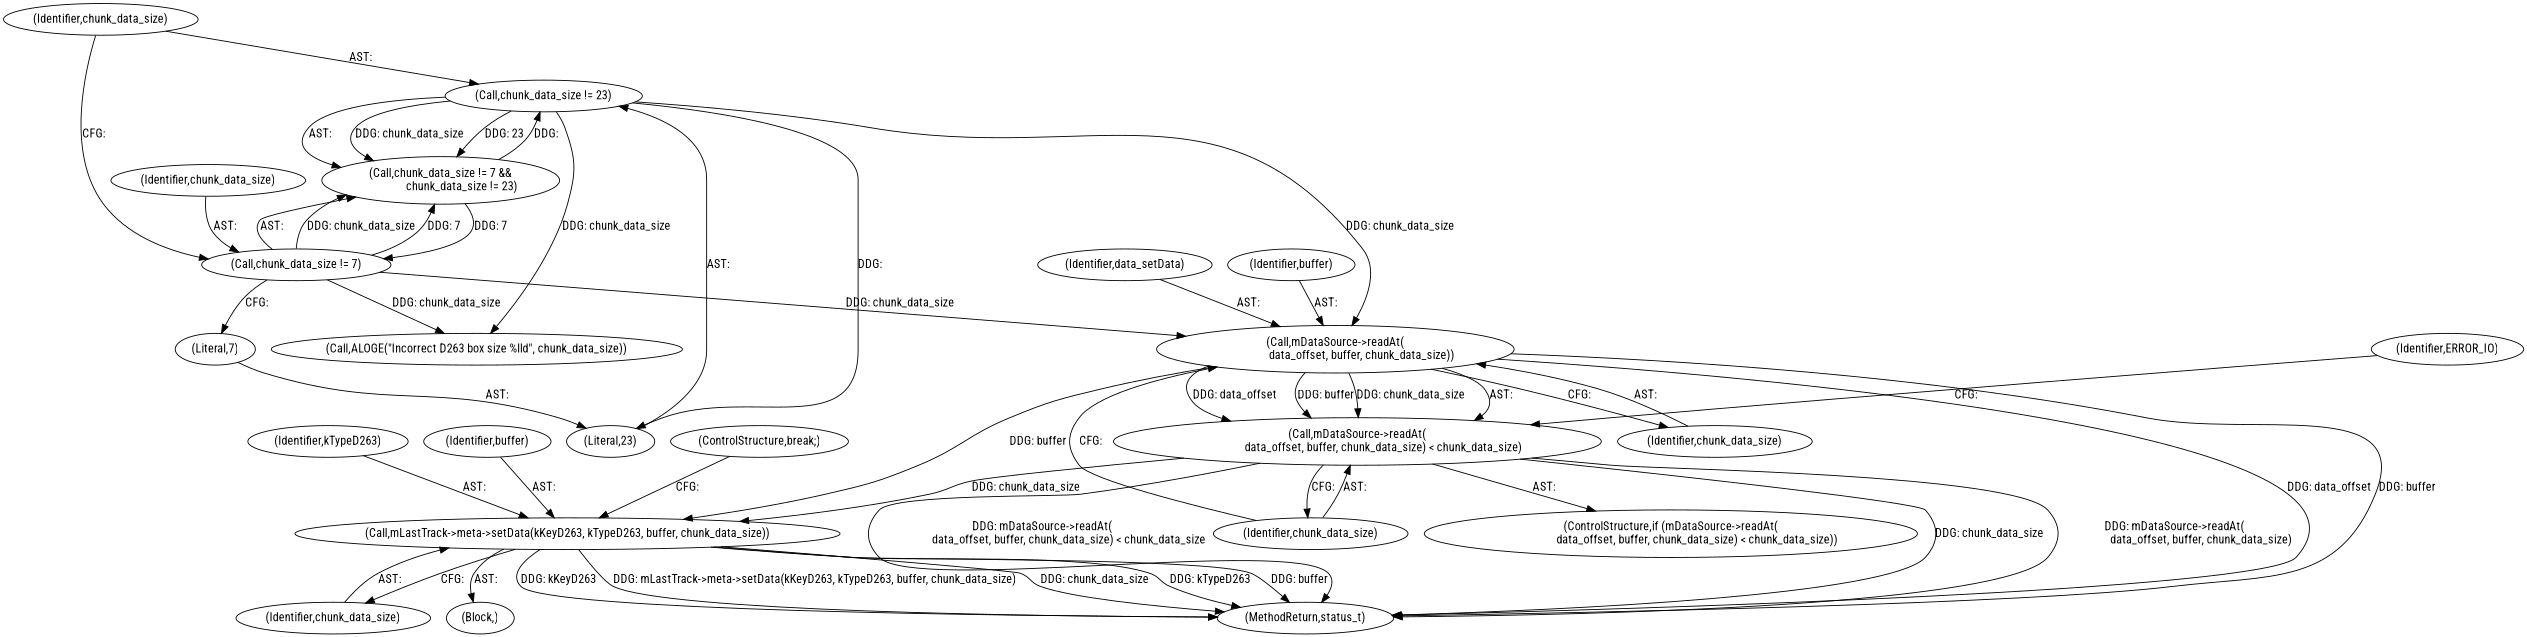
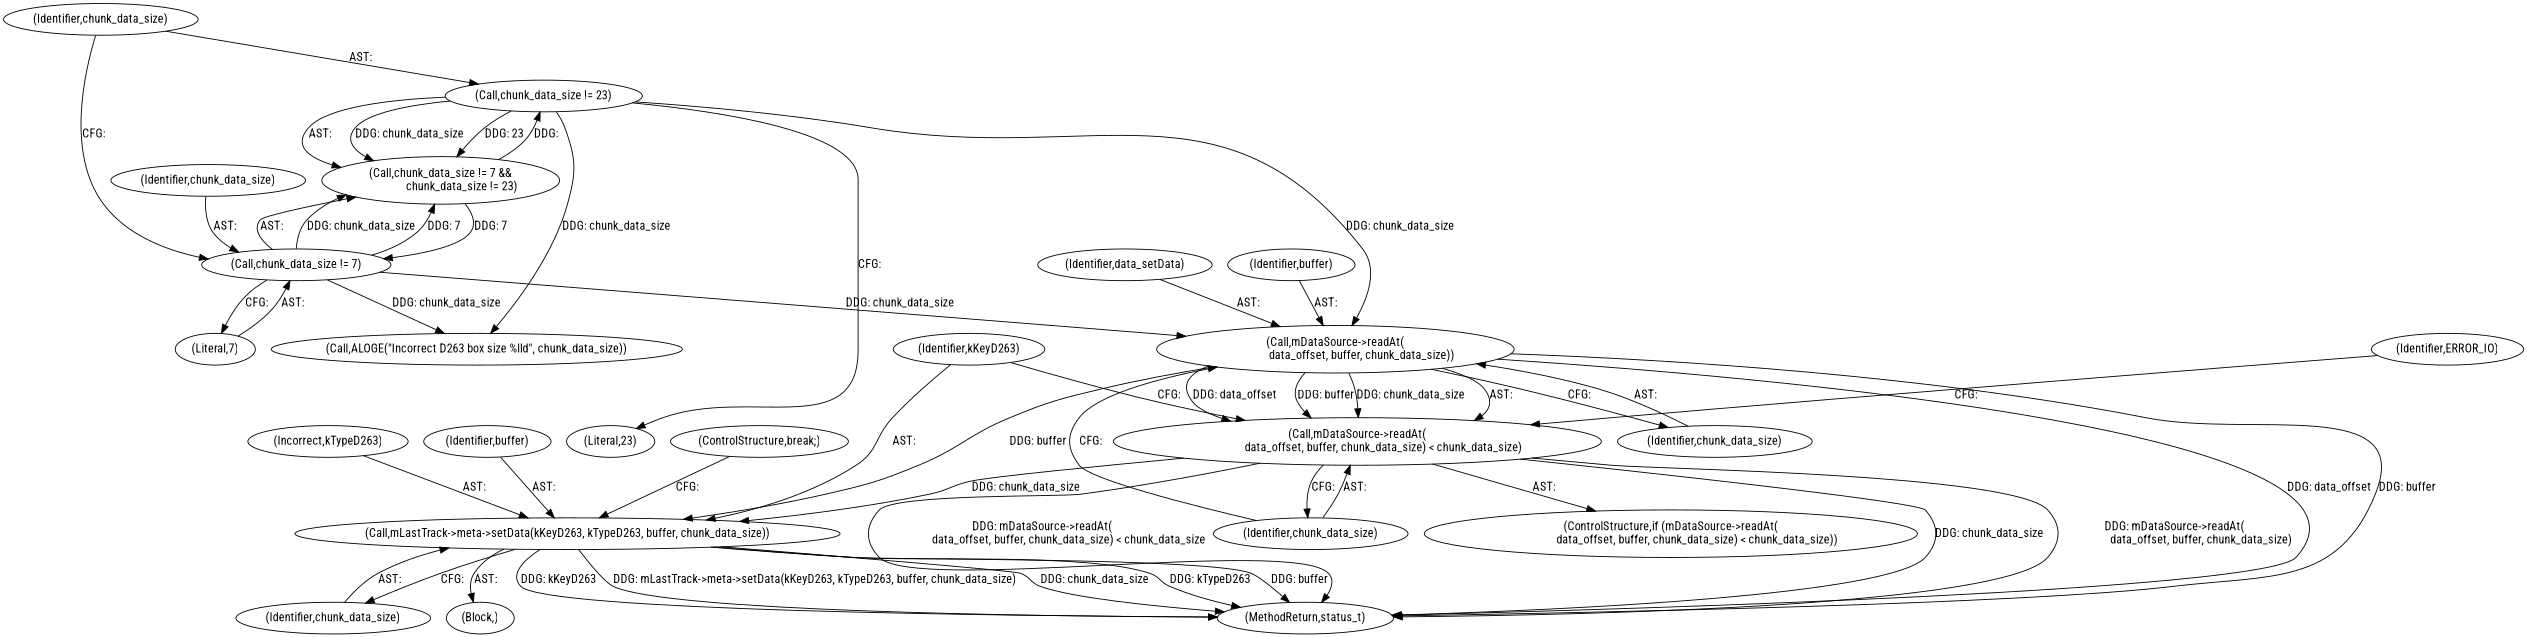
(707, 263) -> none
(871, 265) -> (871, 265)
none -> (969, 349)
(407, 396) -> (266, 316)
(328, 441) -> (328, 441)
